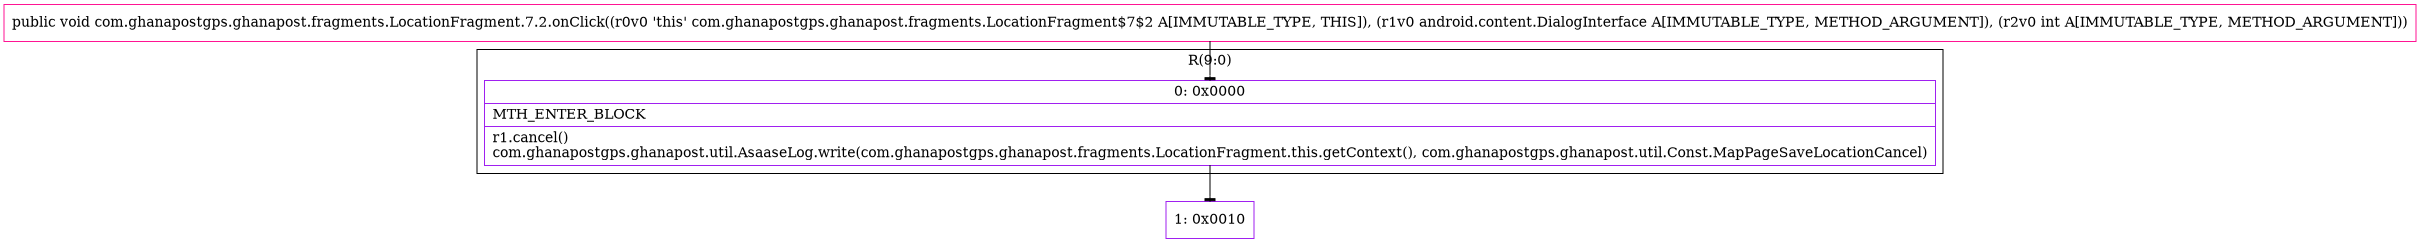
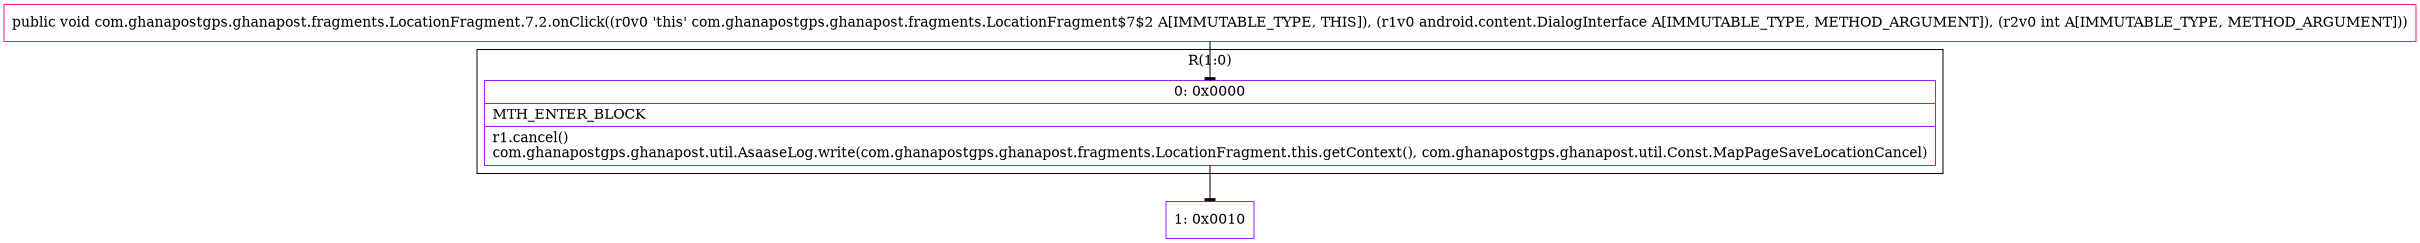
(1210, 61) -> (1210, 61)
